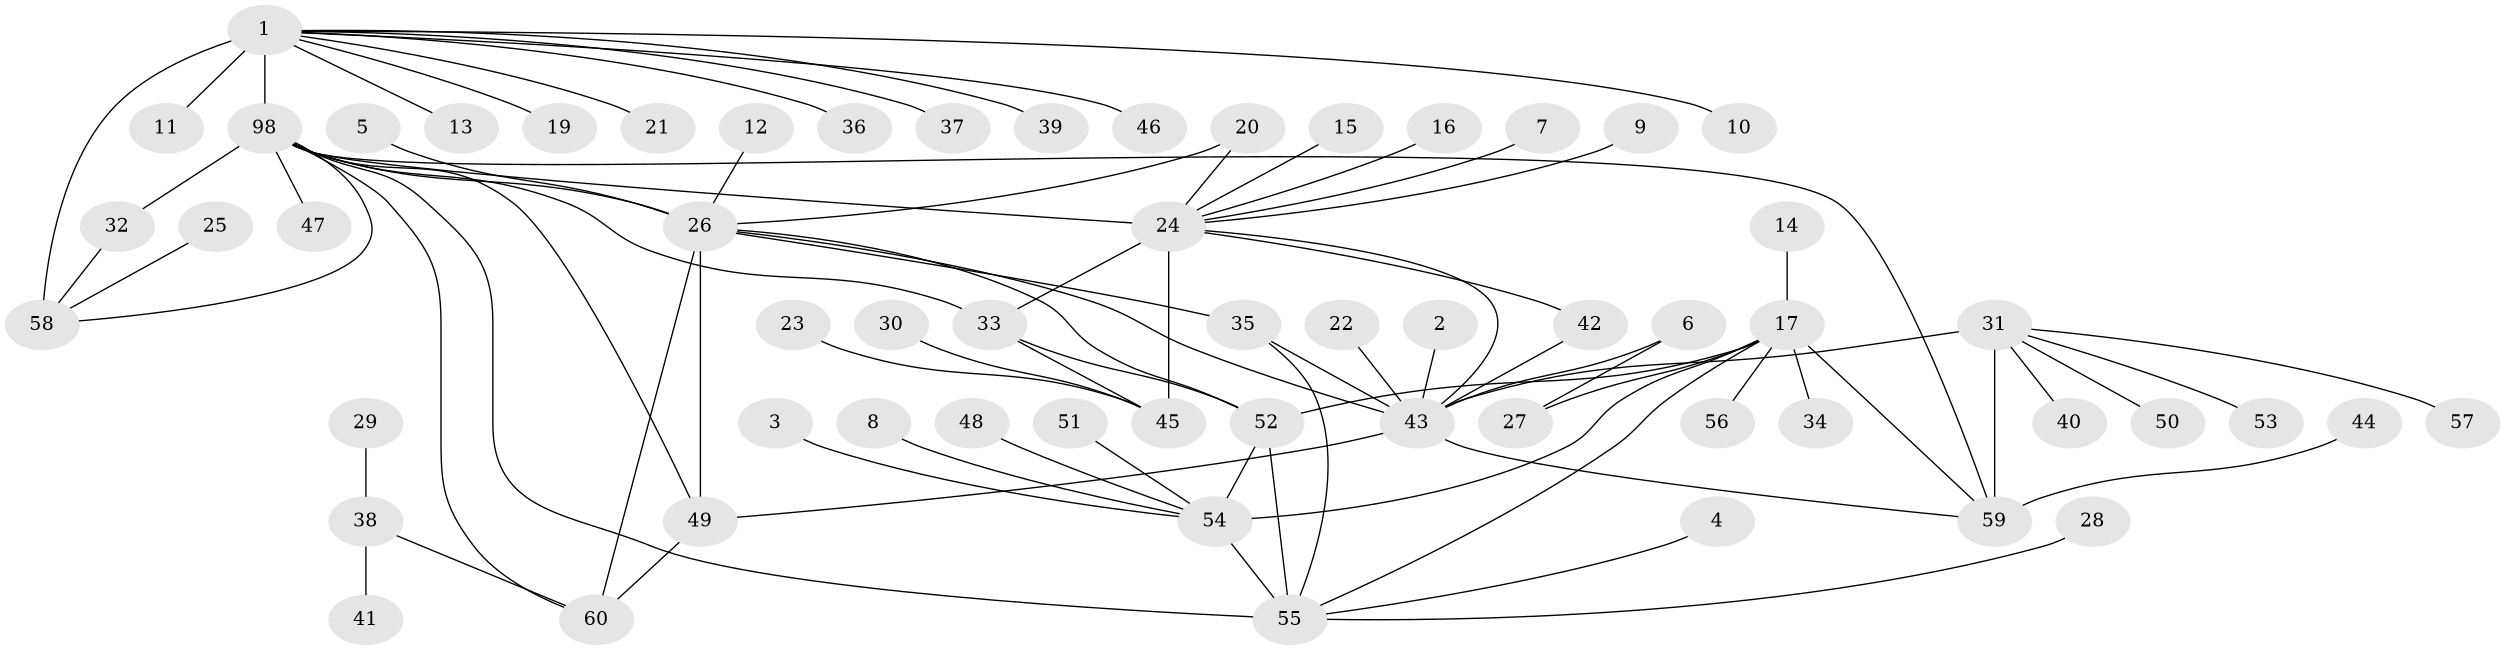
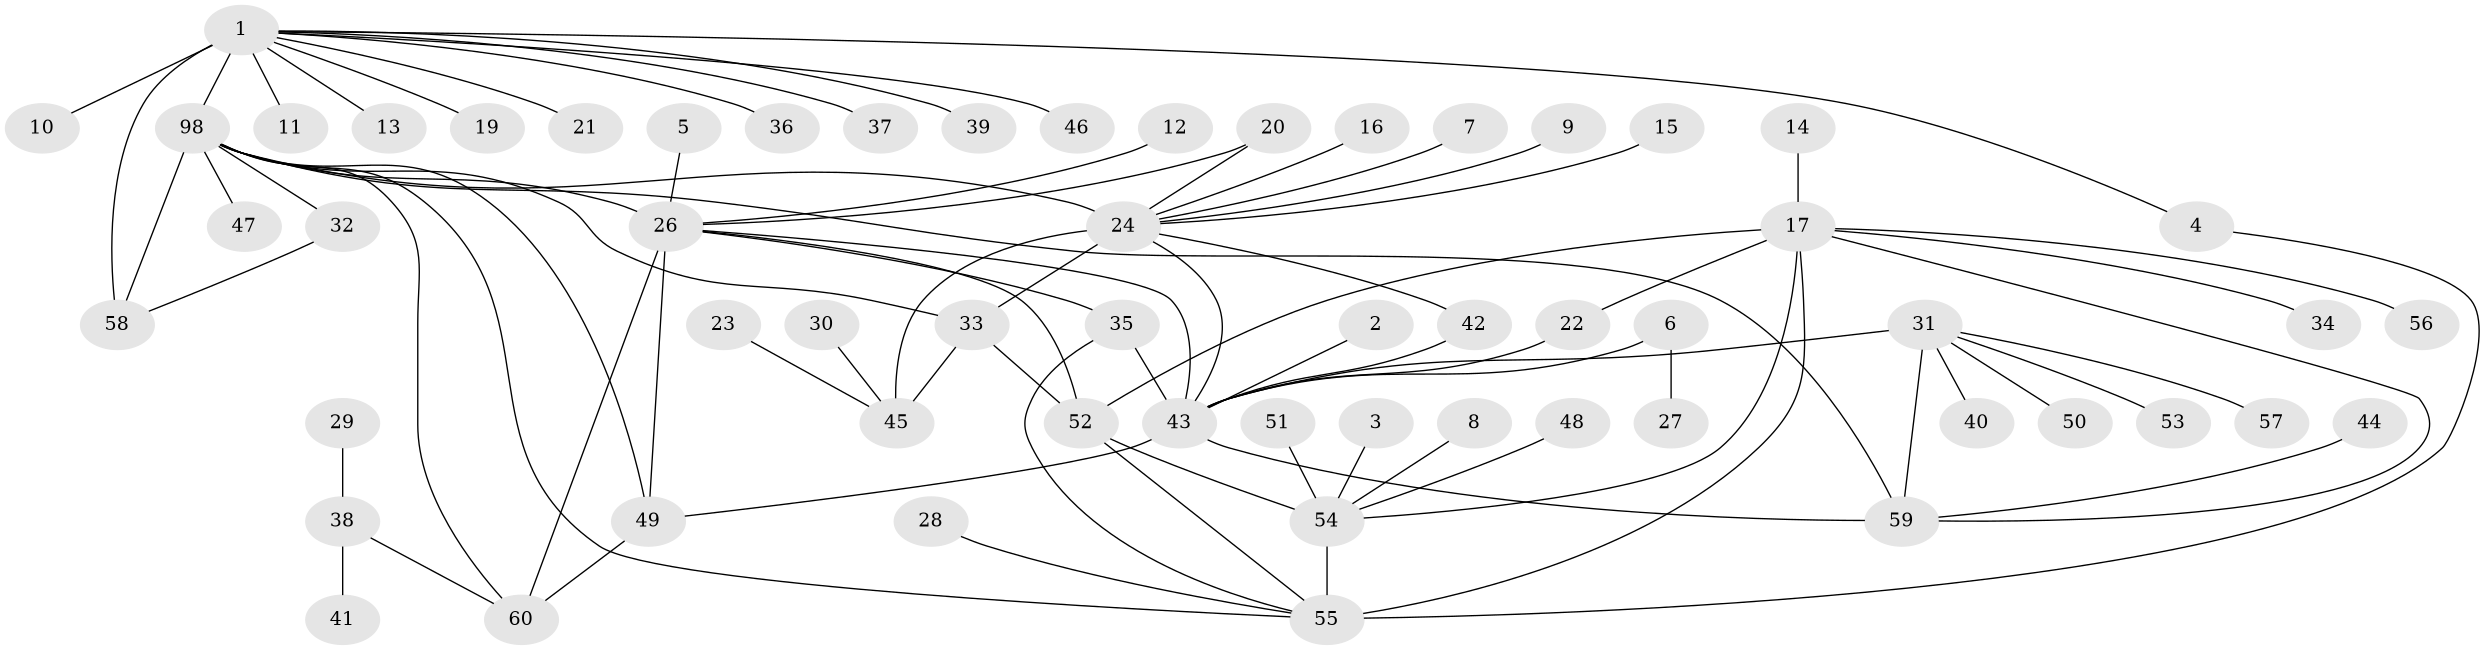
none -> (1233, 53)
(216, 227) -> none
(1620, 384) -> (1684, 274)
